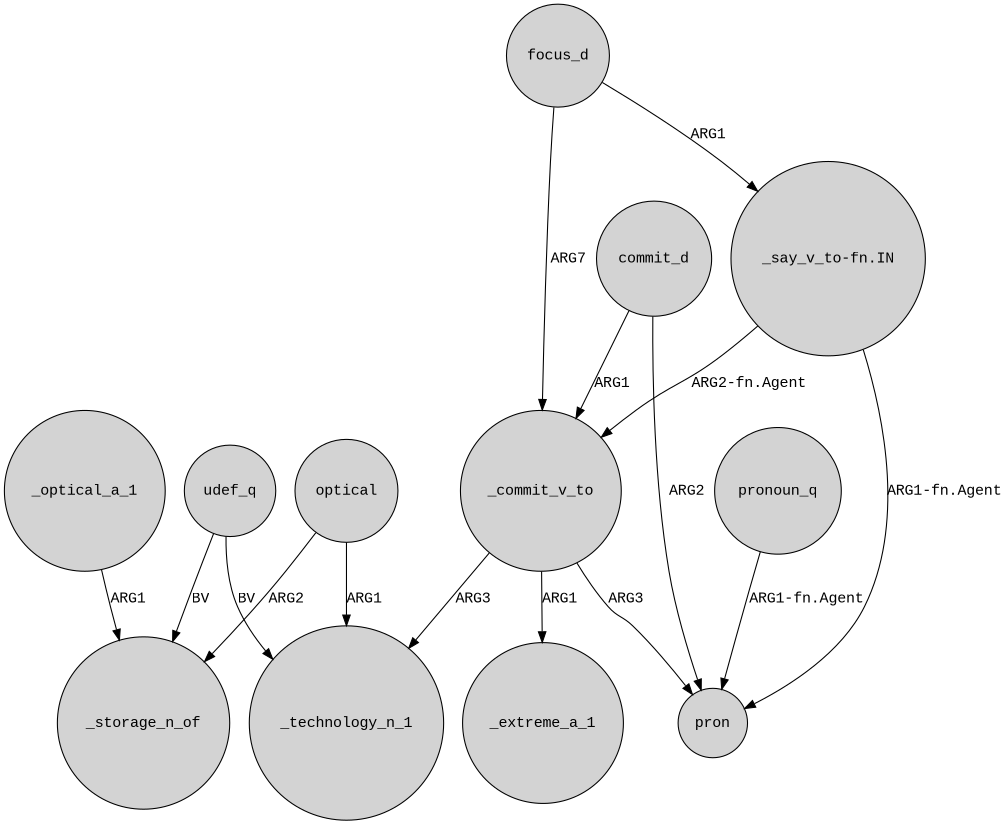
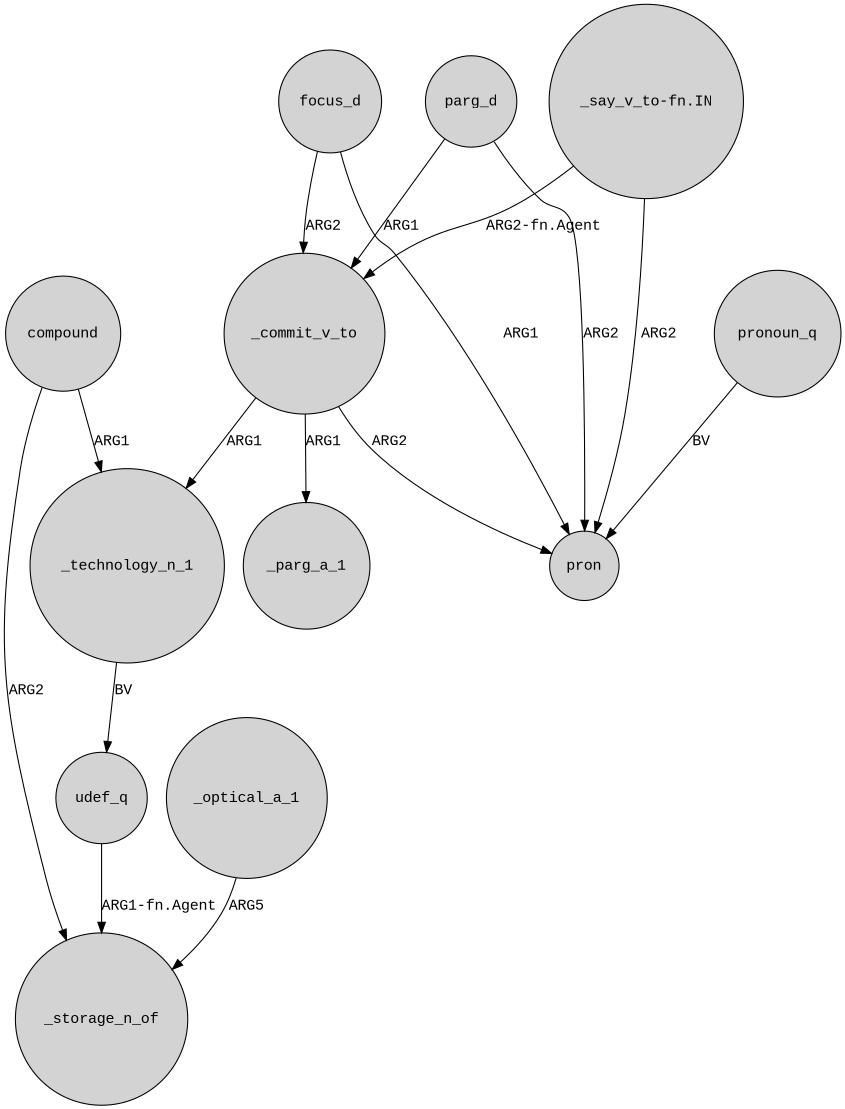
(678, 130) -> (454, 335)
(569, 259) -> (324, 226)
(654, 259) -> (471, 101)
(346, 491) -> (63, 334)
(945, 491) -> (659, 334)
(234, 598) -> (112, 702)
(129, 599) -> (247, 906)
(201, 599) -> (159, 906)
(474, 599) -> (245, 441)
(626, 599) -> (390, 441)
(807, 599) -> (701, 441)
(543, 723) -> (307, 566)
